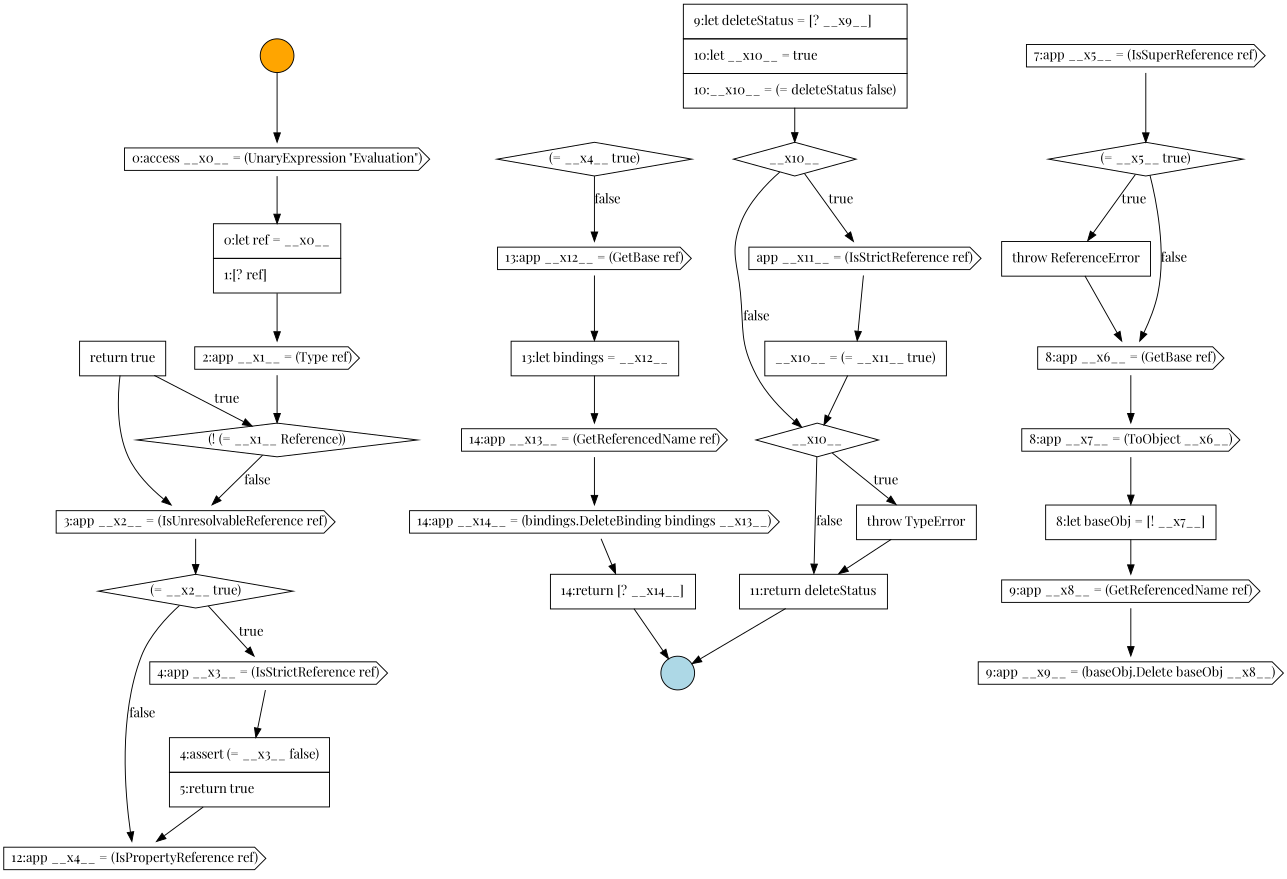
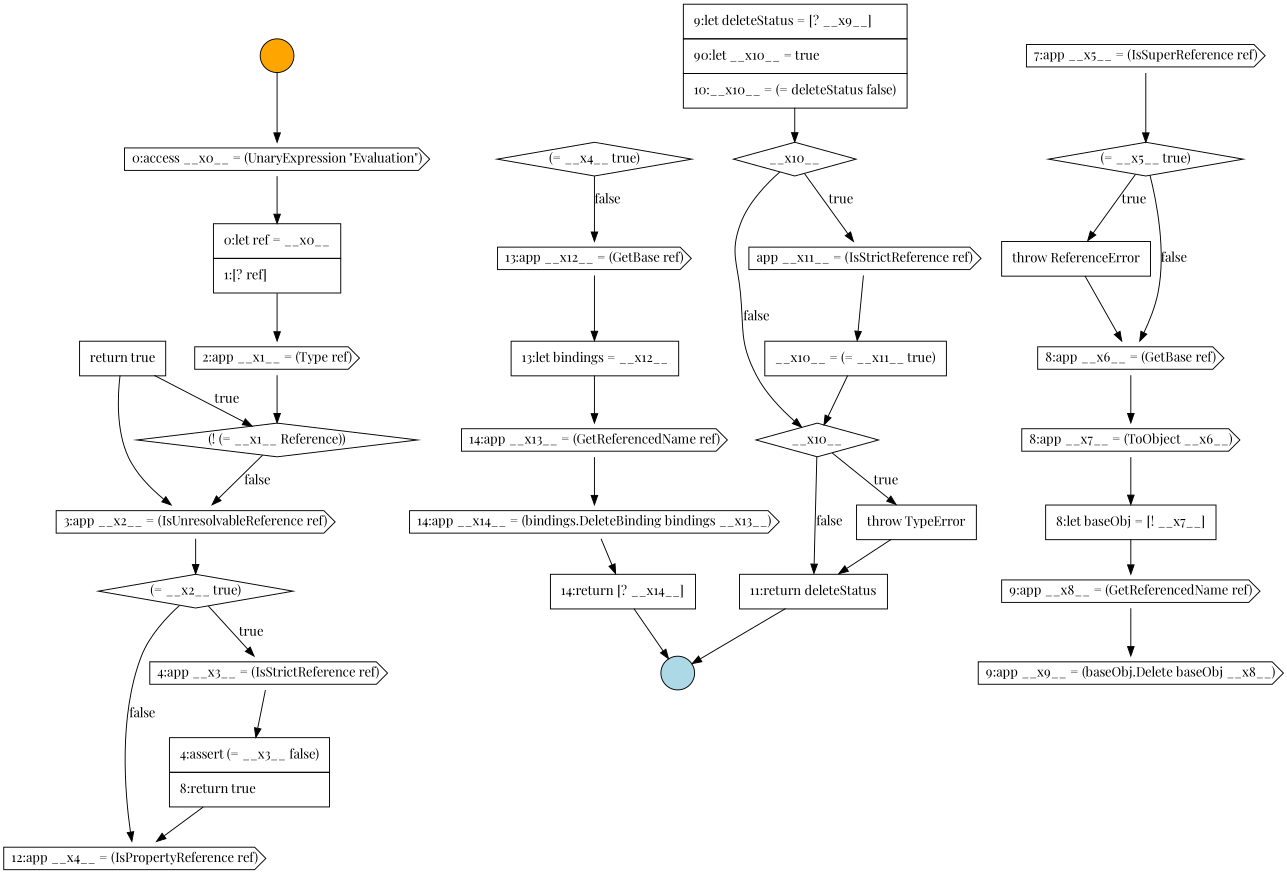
(756, 56) -> (757, 56)
(217, 789) -> (218, 789)
